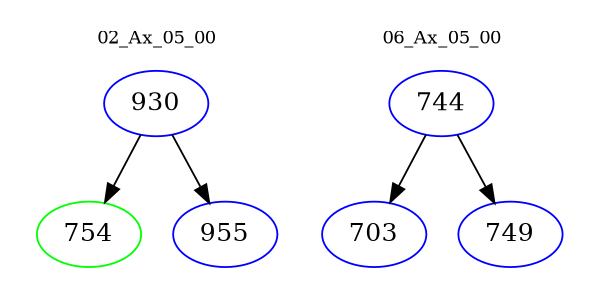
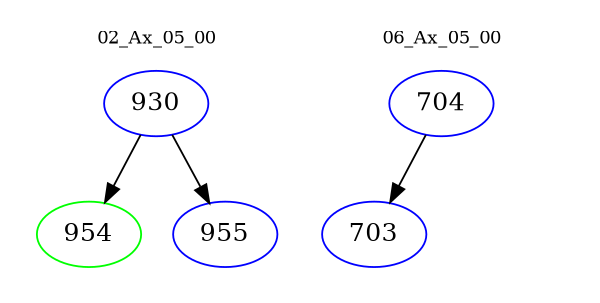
(441, 104) -> (441, 104)
(89, 234) -> (89, 234)
(510, 234) -> none
